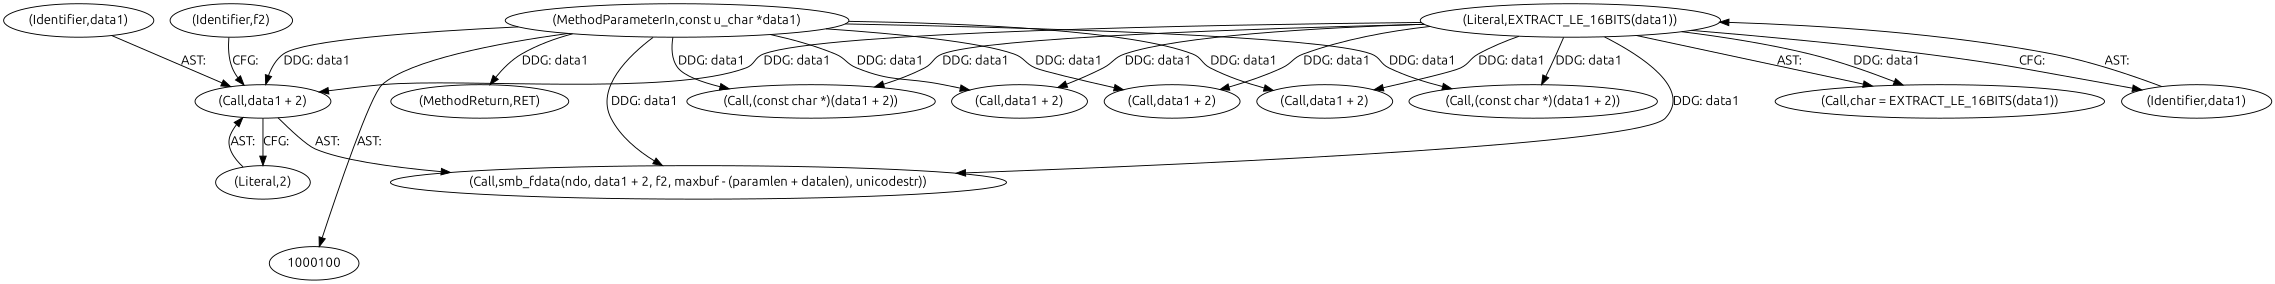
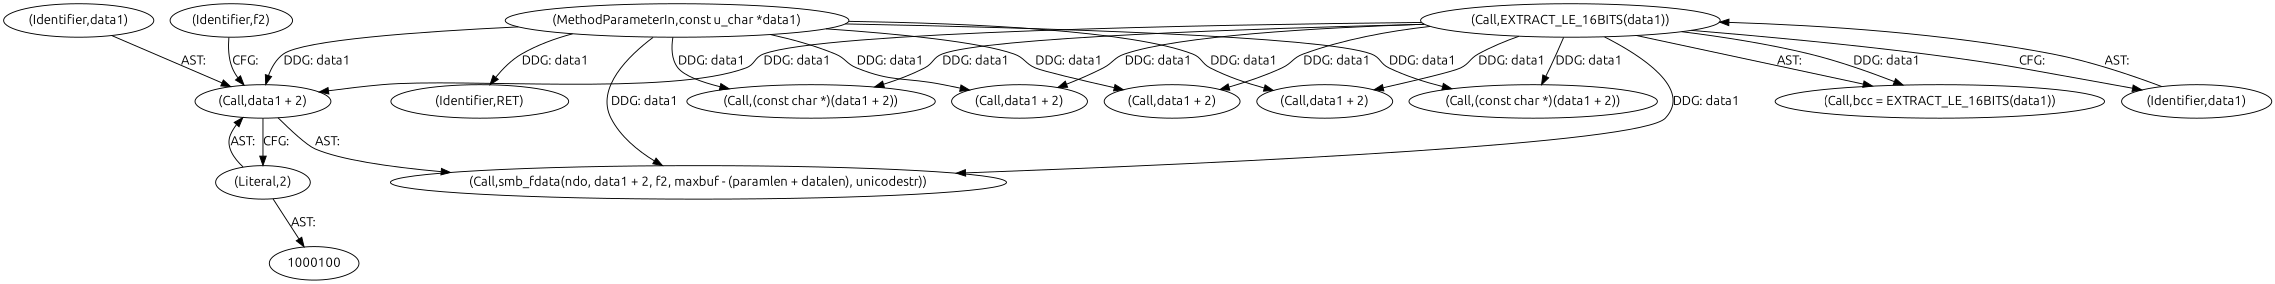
(1570, 20) -> (1570, 20)
(394, 76) -> (286, 219)
(480, 101) -> (480, 101)
(1940, 101) -> (1940, 101)
